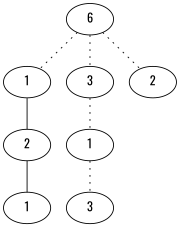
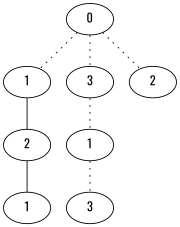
(90, 19) -> (90, 19)
